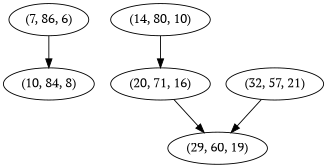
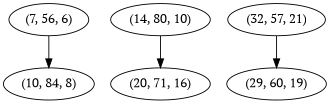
(49, 20) -> (49, 20)
(186, 113) -> none
